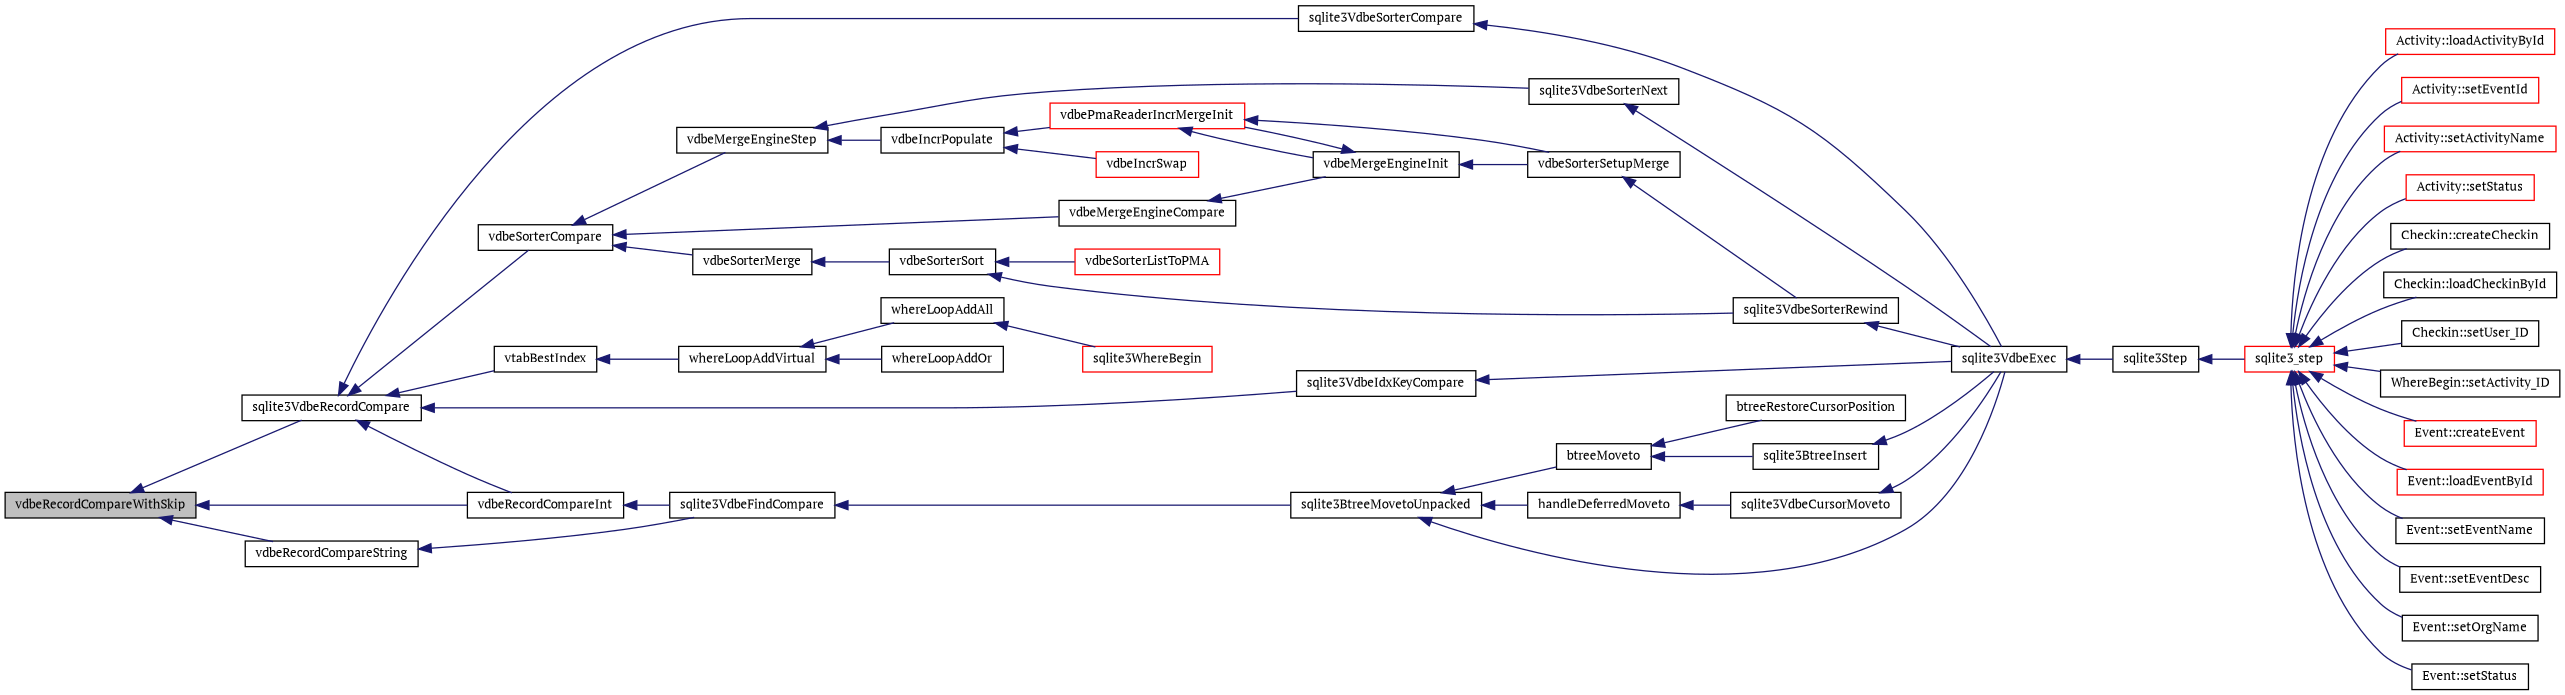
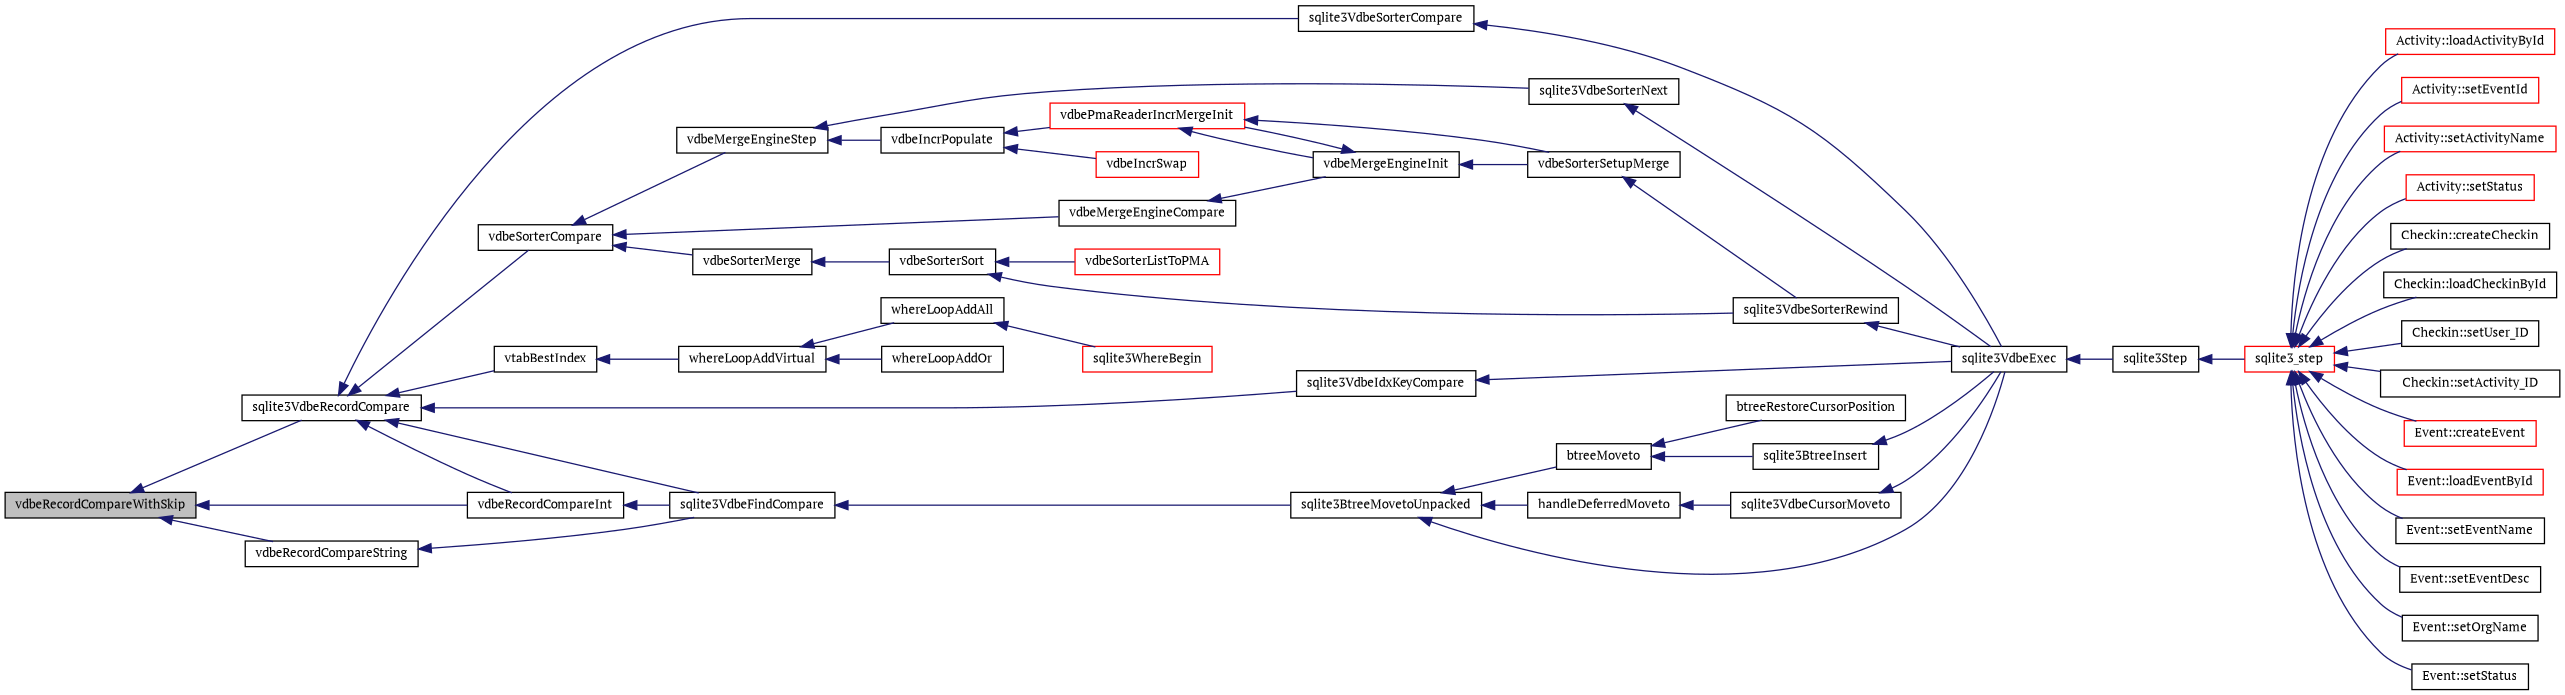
(2470, 384) -> (2470, 384)
none -> (549, 458)
